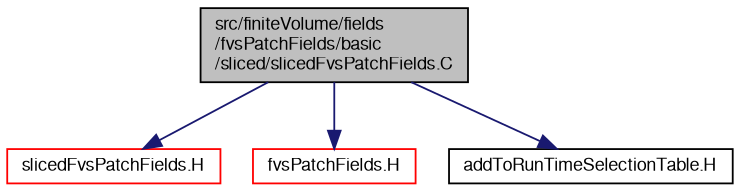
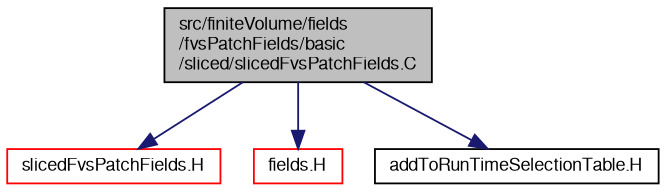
(334, 166) -> (298, 166)
